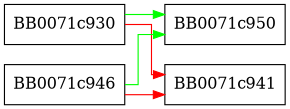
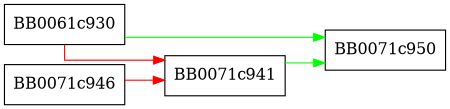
(65, 25) -> (65, 25)
(138, 58) -> (299, 63)
